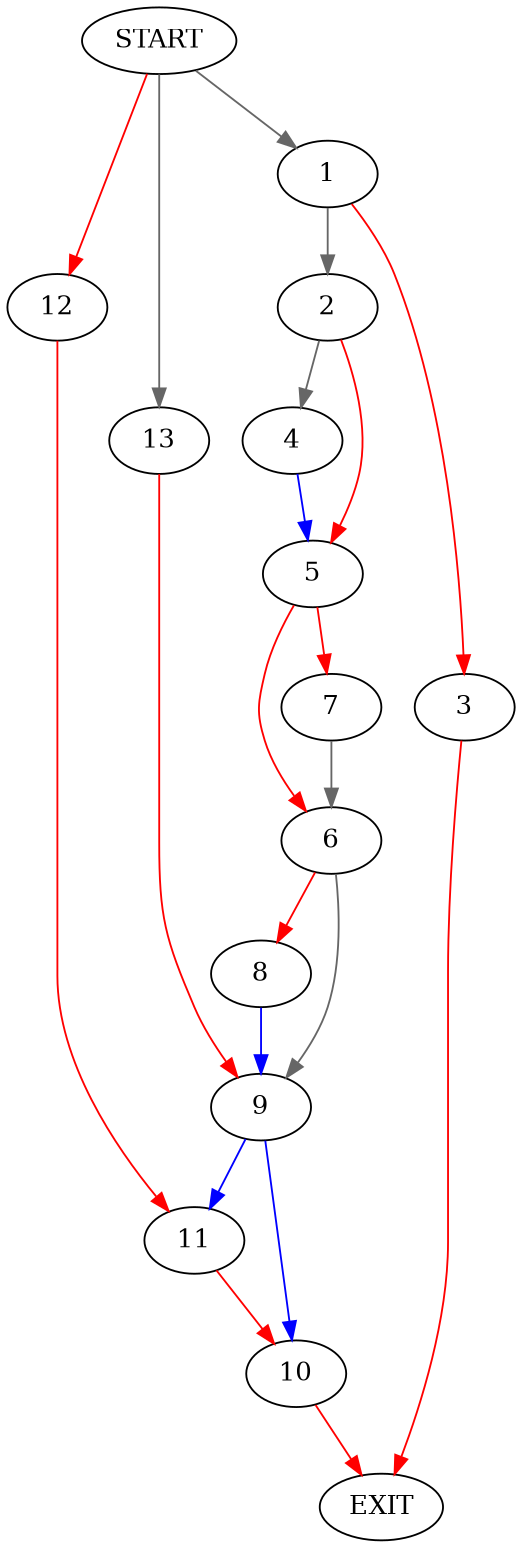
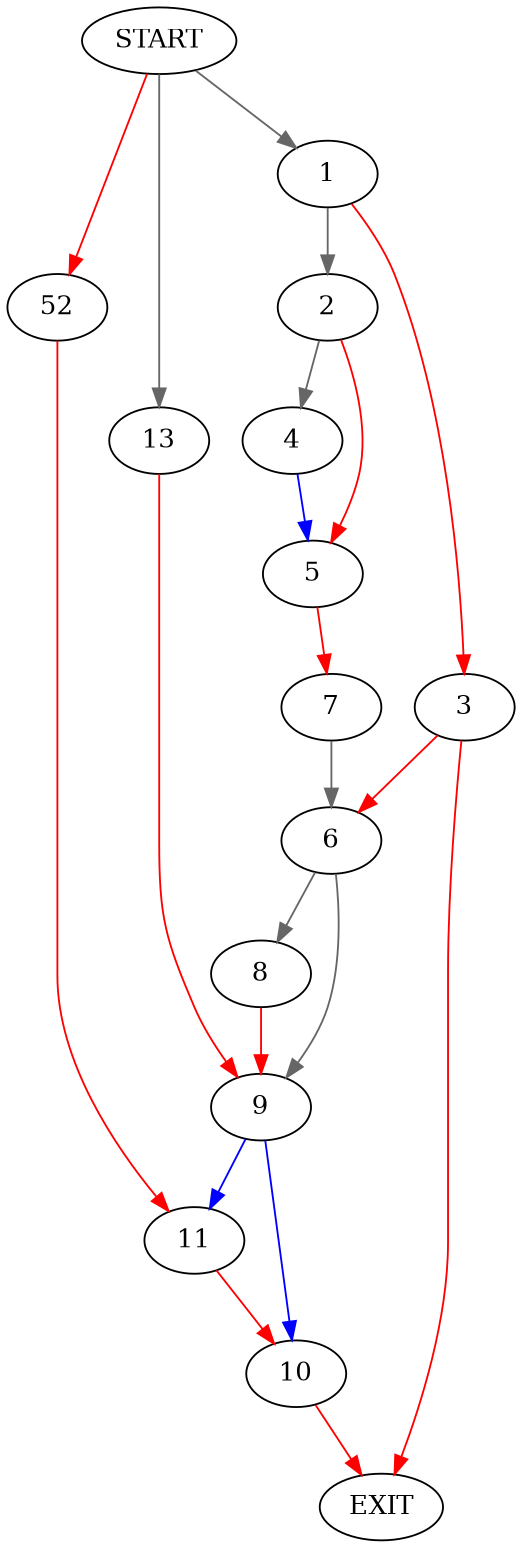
(57, 307) -> (57, 307)
(259, 701) -> (405, 767)
(301, 899) -> (301, 899)
(261, 1031) -> (261, 1031)
